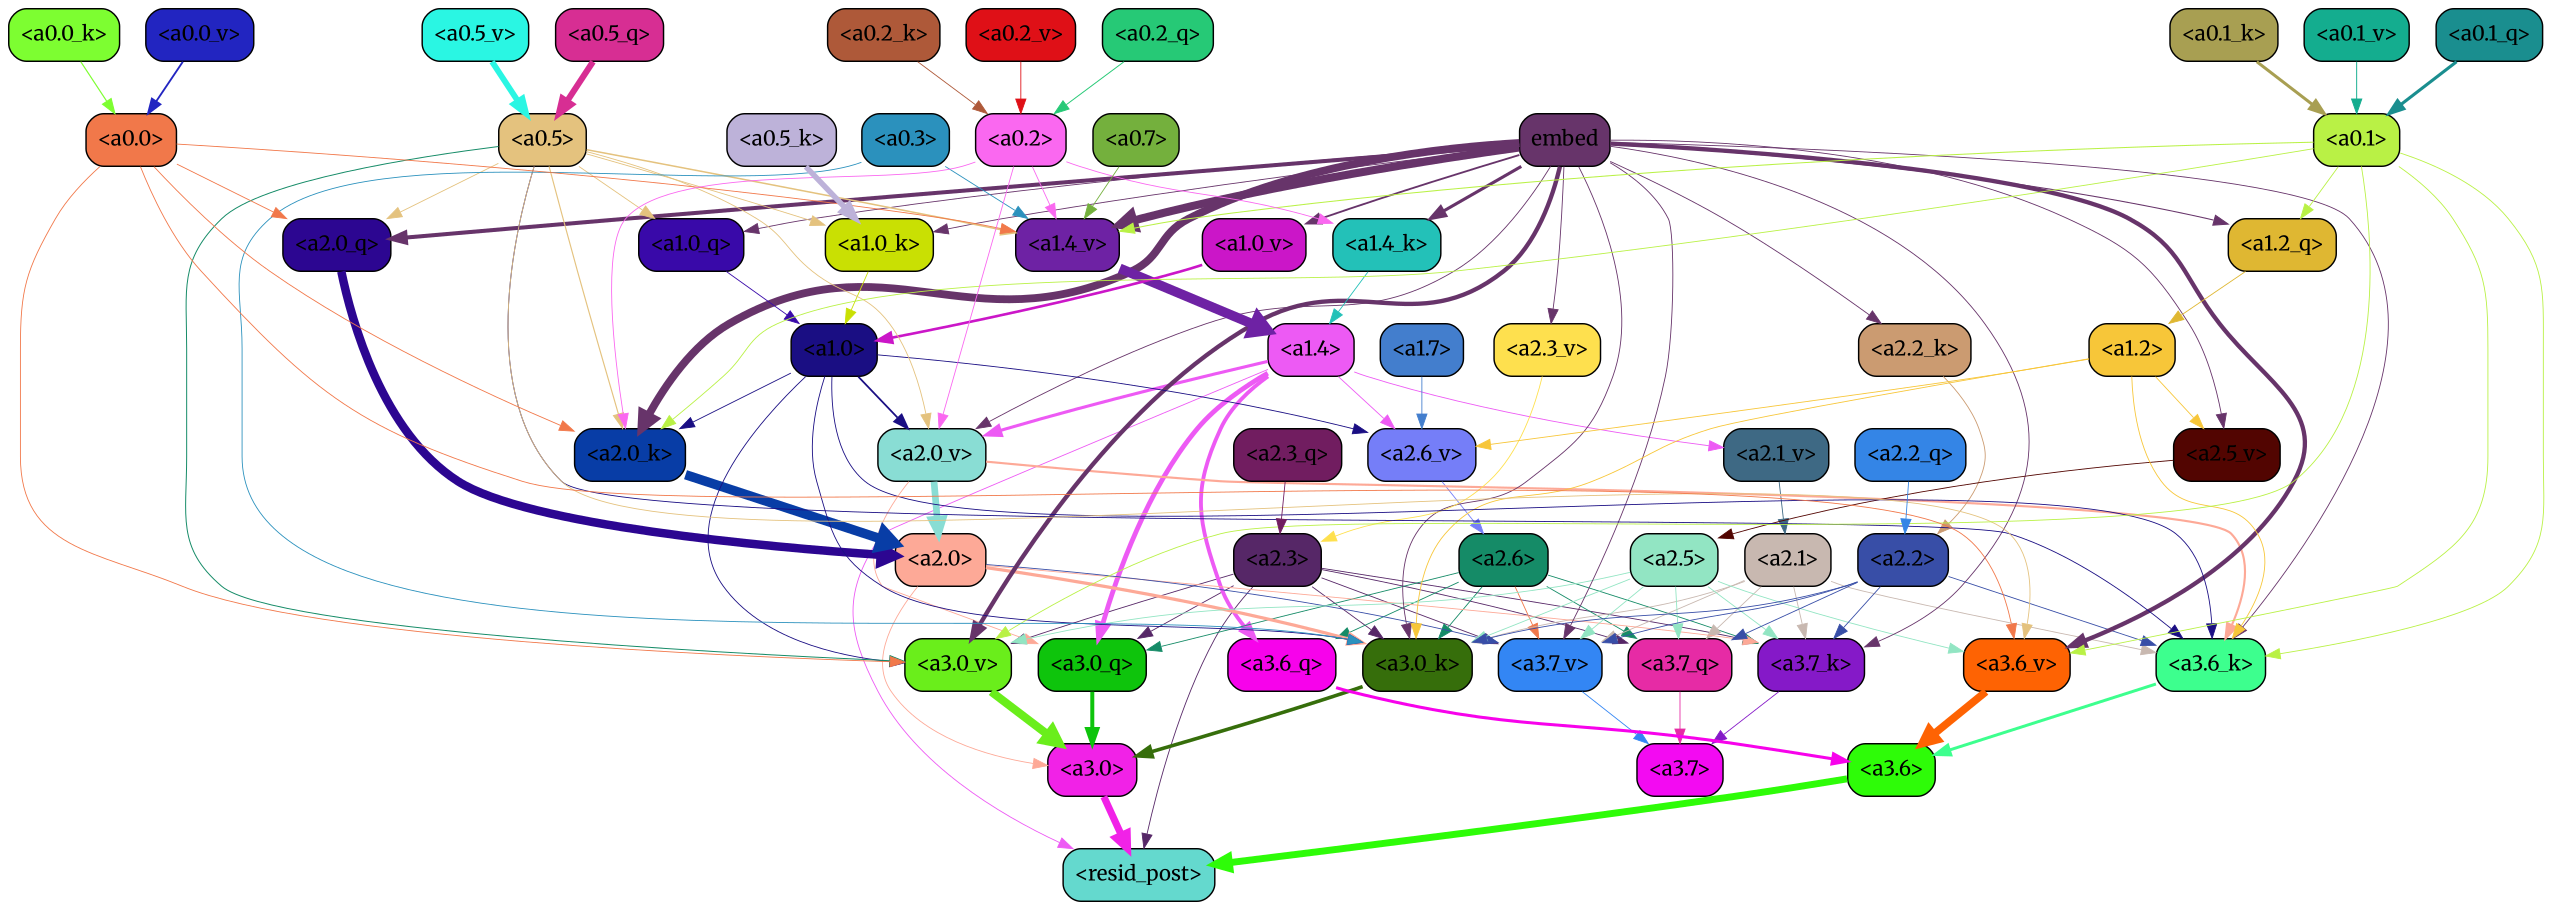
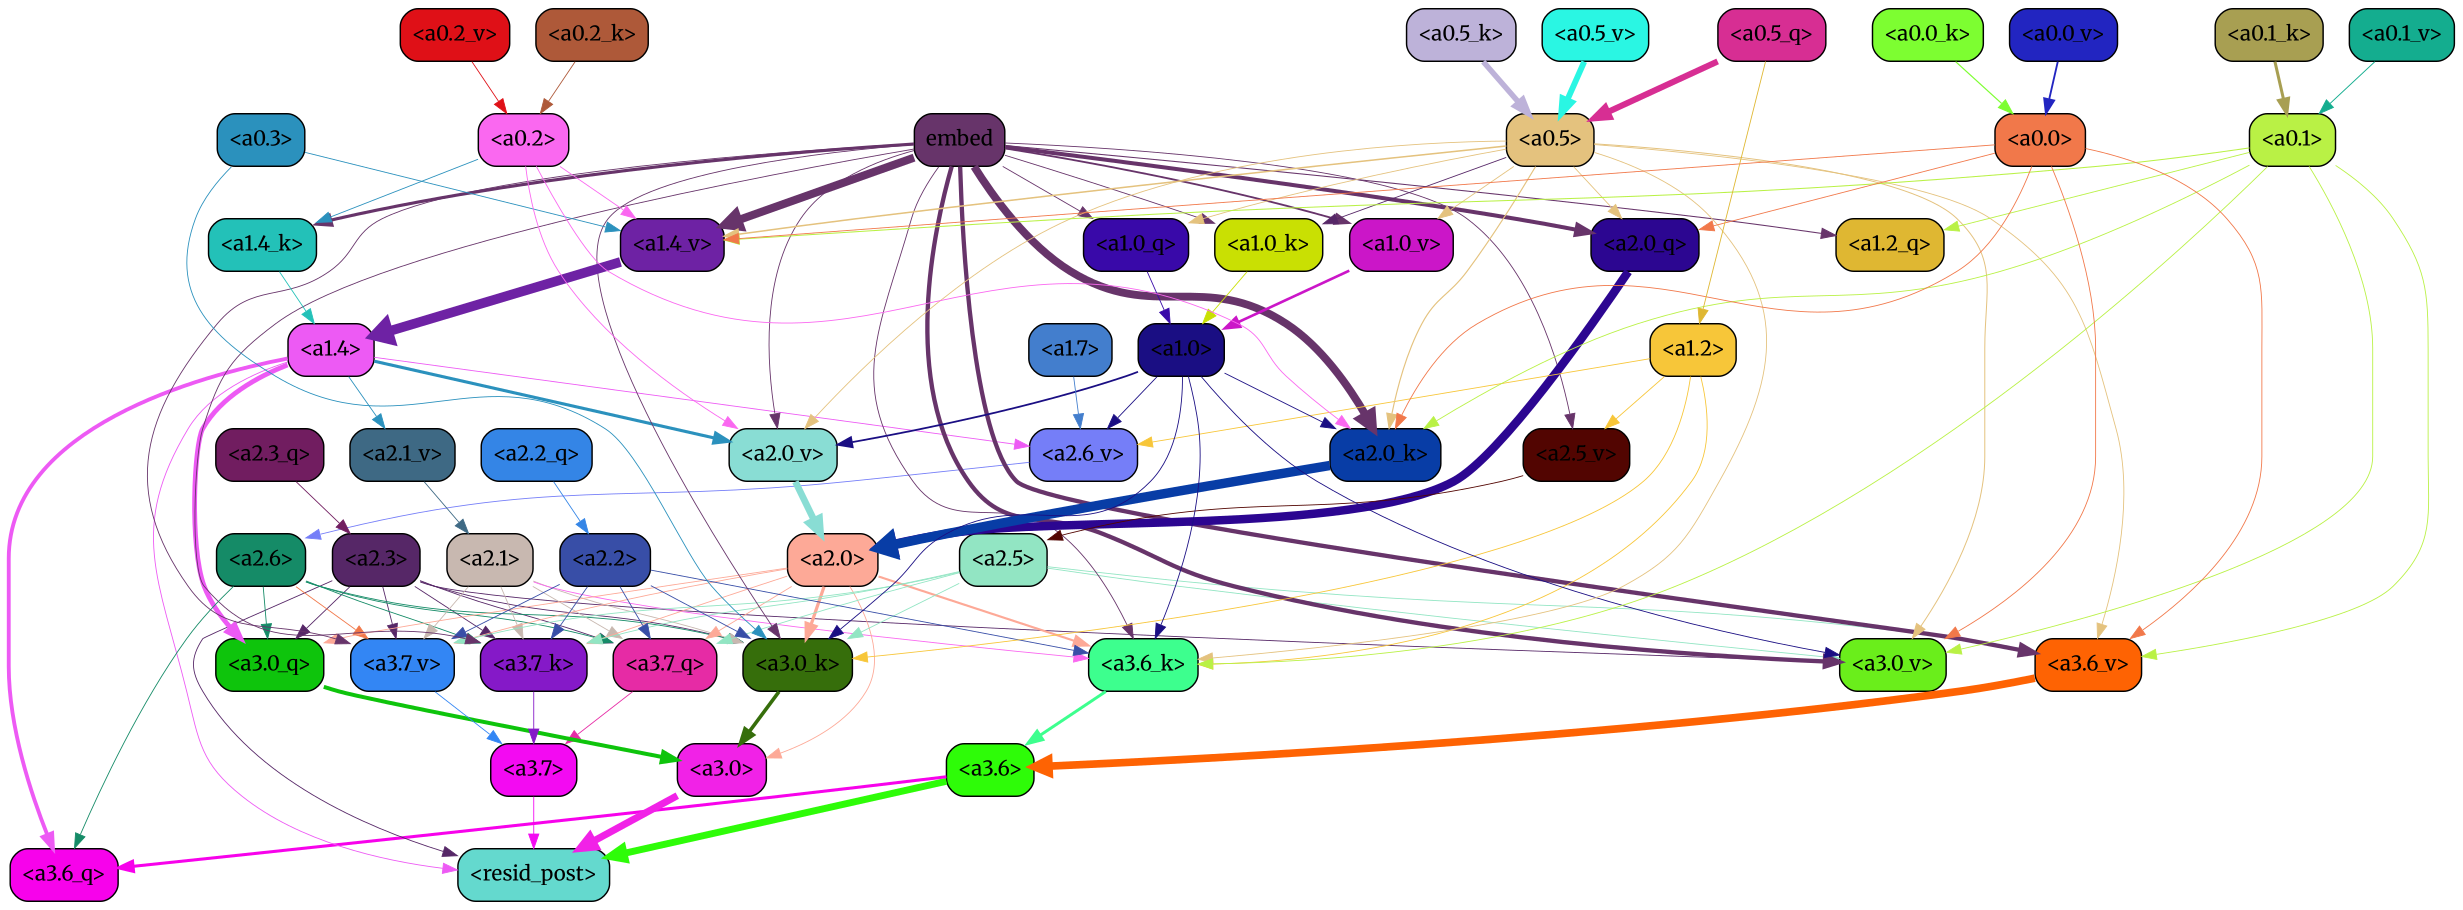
(1158, 35) -> none
(2489, 35) -> none
(1136, 140) -> none
(699, 186) -> (1456, 176)
(1154, 186) -> (404, 188)
(825, 187) -> (1501, 82)
none -> (1482, 188)
(2214, 293) -> (1736, 179)
(1547, 350) -> none
(1915, 350) -> none
(1127, 396) -> (587, 409)
(1539, 418) -> (362, 396)
(1658, 492) -> (976, 609)
(1213, 519) -> (1682, 541)
(875, 566) -> (562, 602)
(220, 585) -> (1975, 241)
(1237, 592) -> (627, 600)
none -> (755, 609)
(1986, 618) -> (802, 628)
(1020, 713) -> none
(1584, 727) -> (560, 821)
none -> (534, 814)
